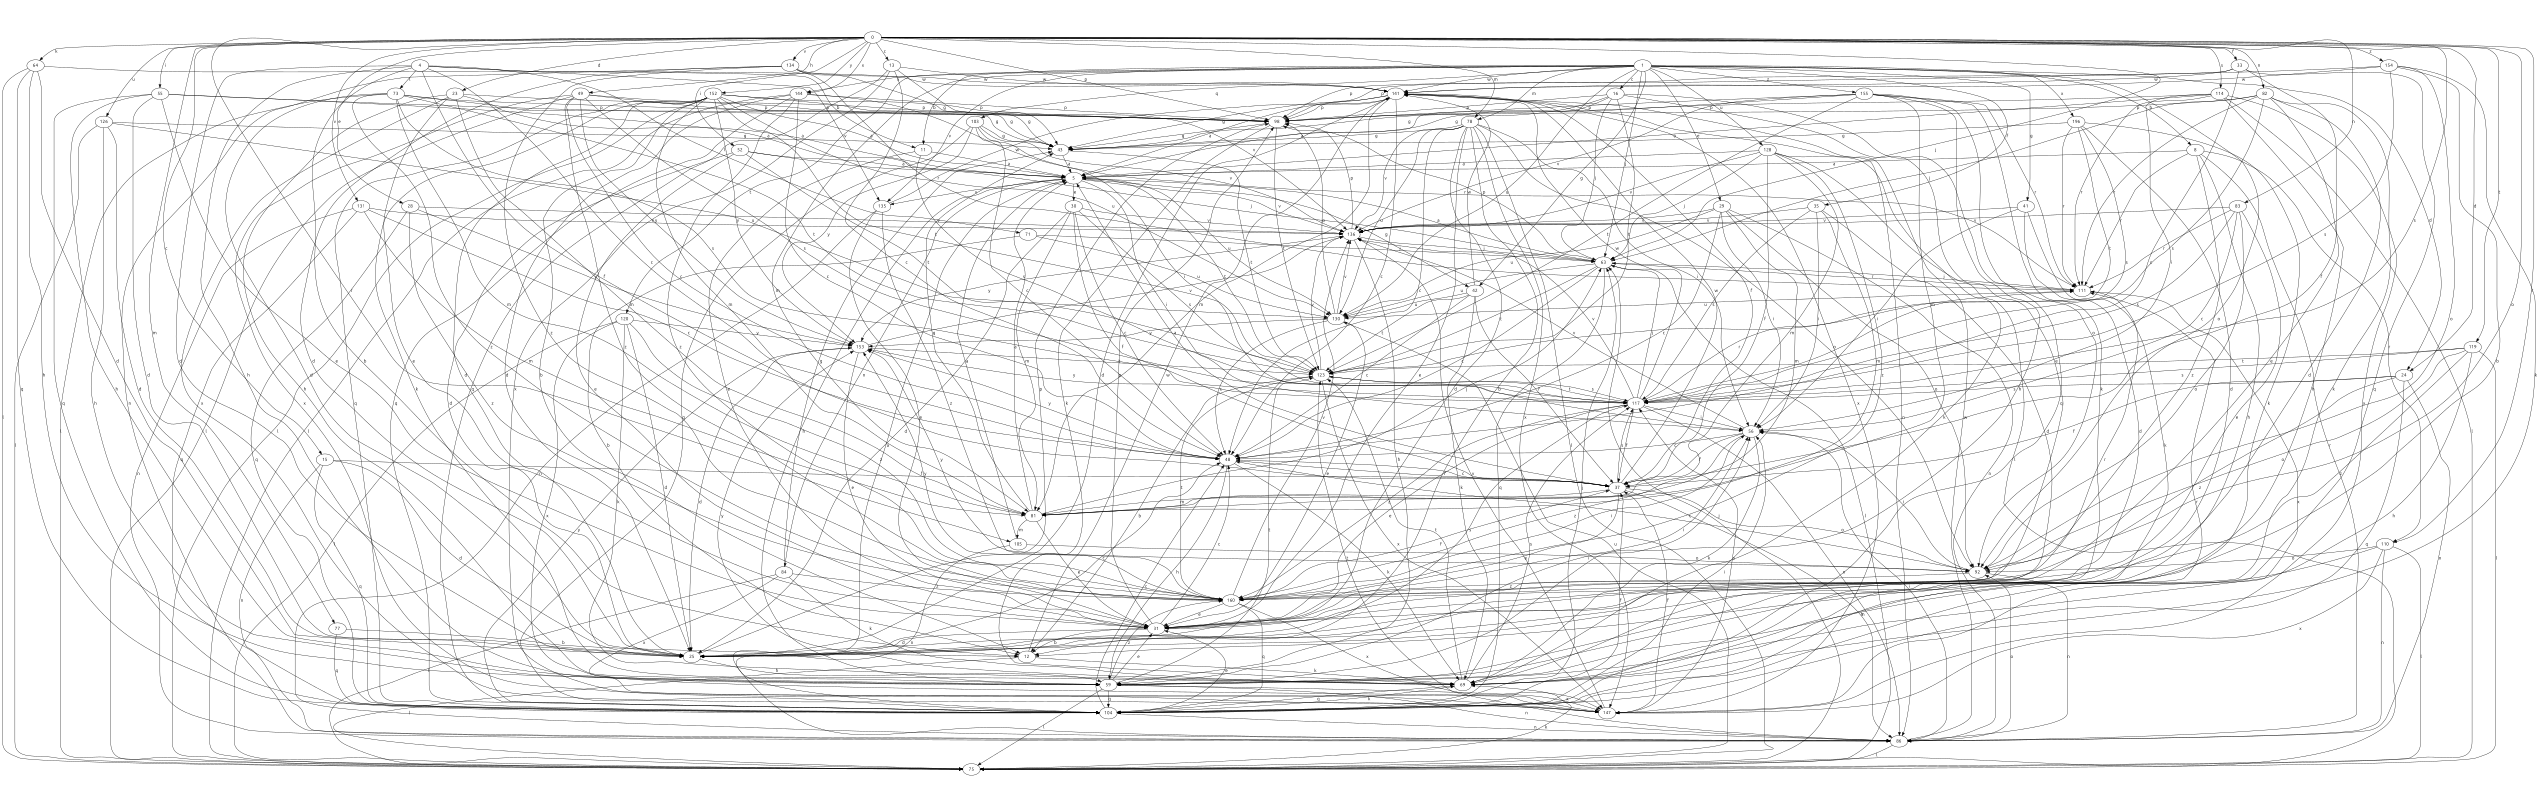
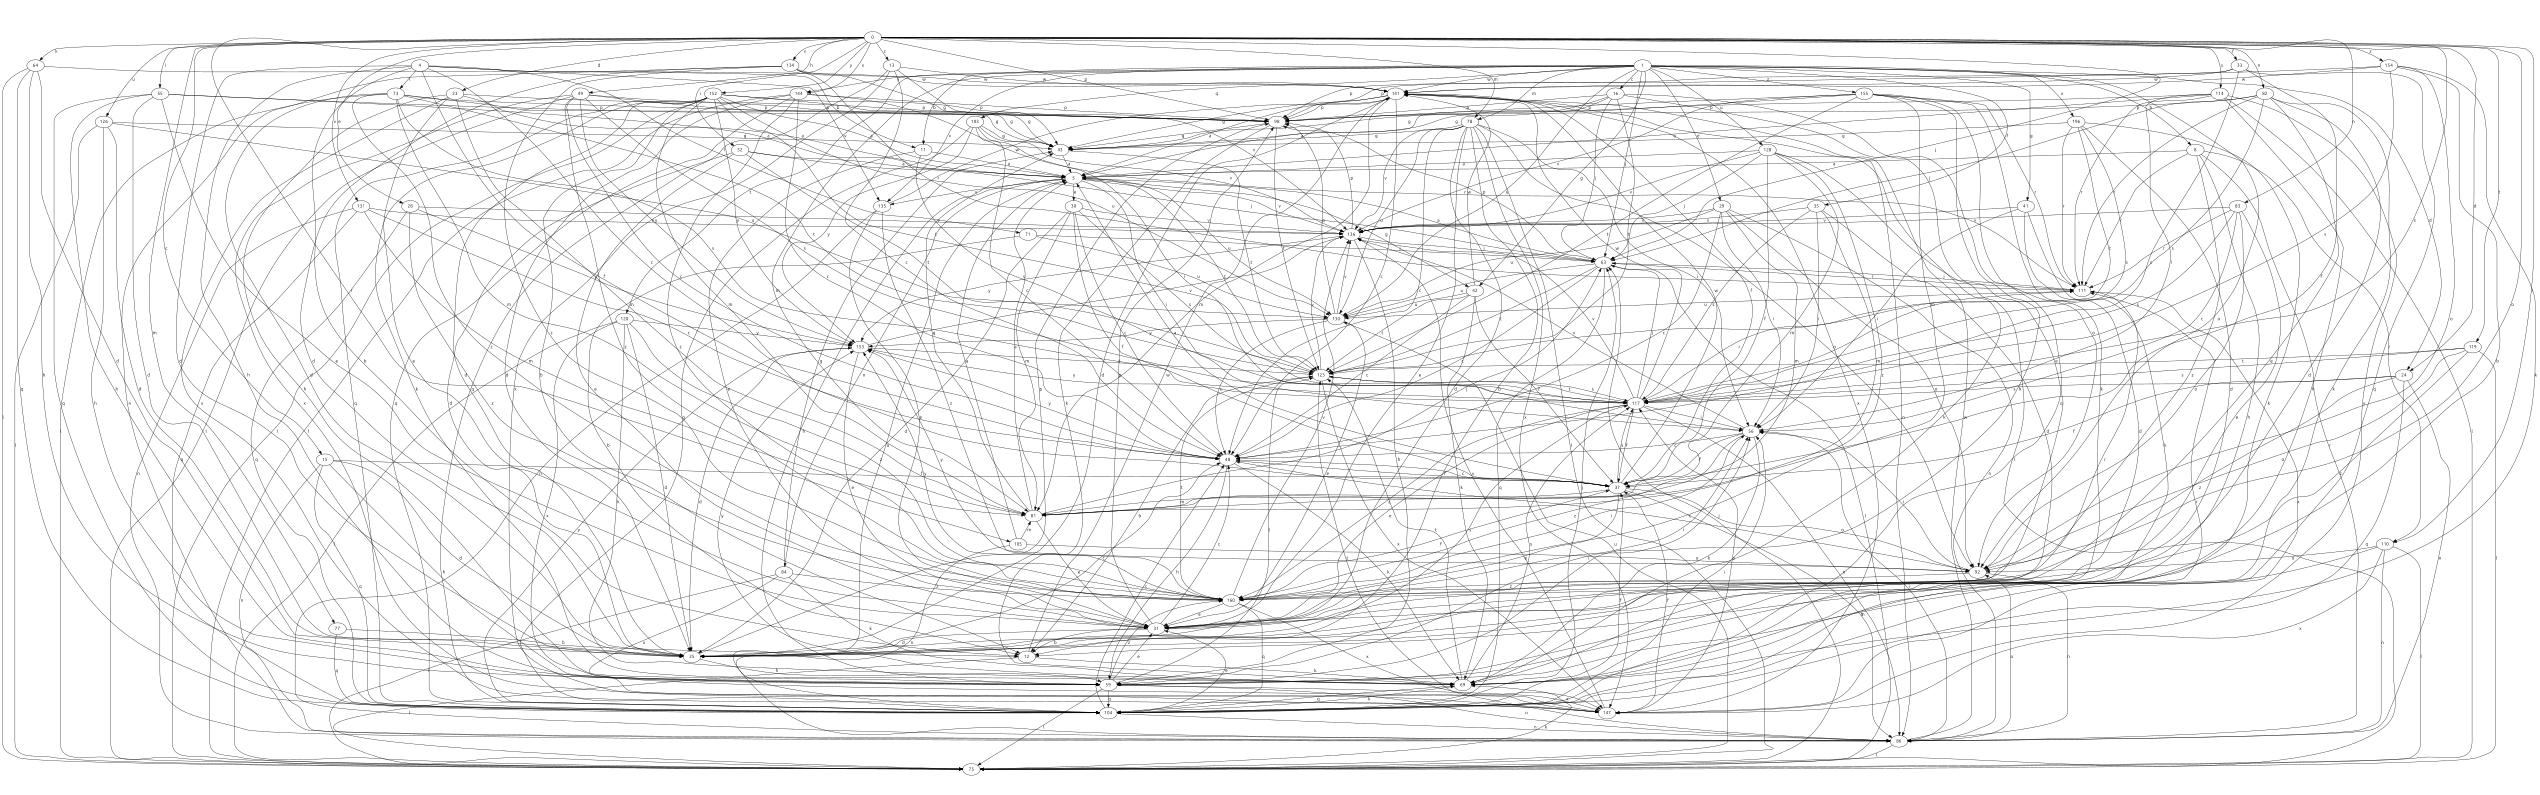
(1020, 526) -> (1025, 532)
(1855, 627) -> (550, 662)
